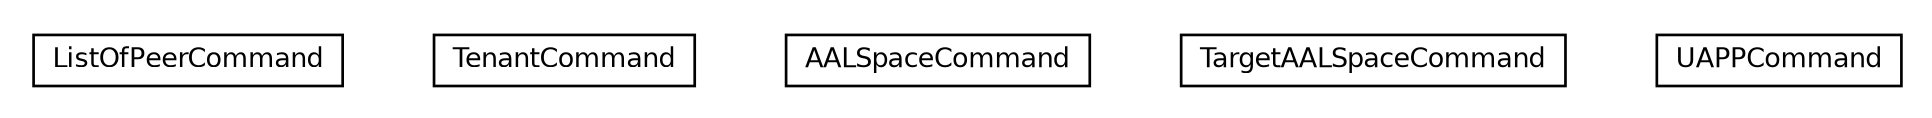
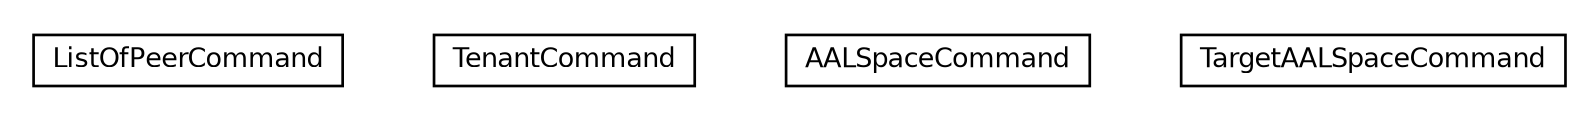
(1778, 59) -> none
